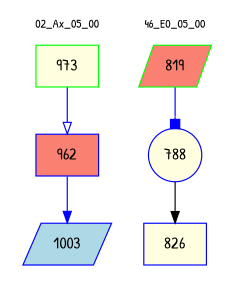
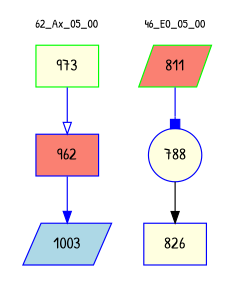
(67, 25) -> (67, 25)
(175, 66) -> (175, 66)
